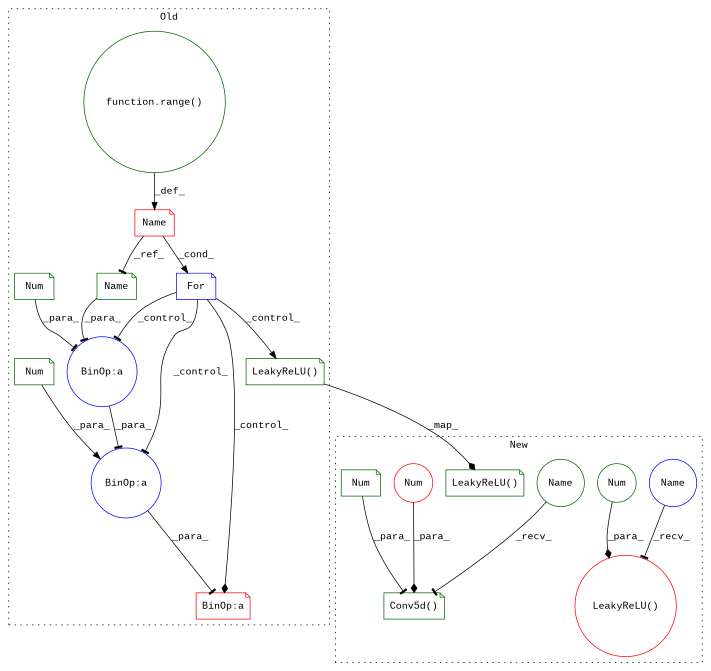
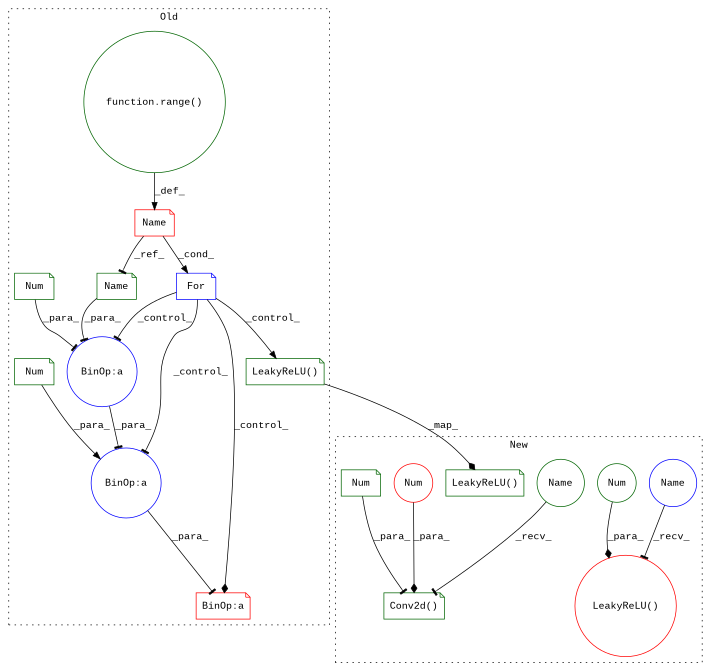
(414, 606) -> (414, 606)
